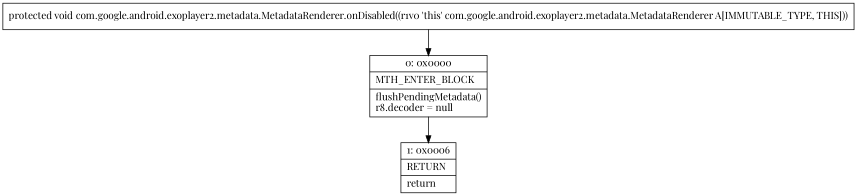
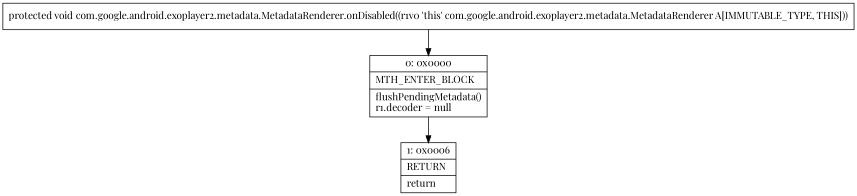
(415, 108) -> (413, 108)
